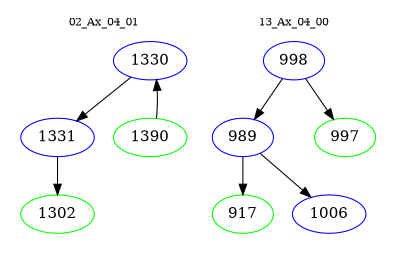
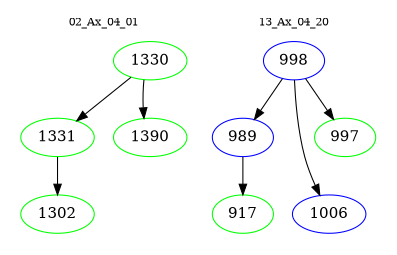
(294, 23) -> (294, 23)
(150, 61) -> (150, 61)
(157, 105) -> (143, 94)
(58, 137) -> (58, 137)
(282, 172) -> (300, 134)
